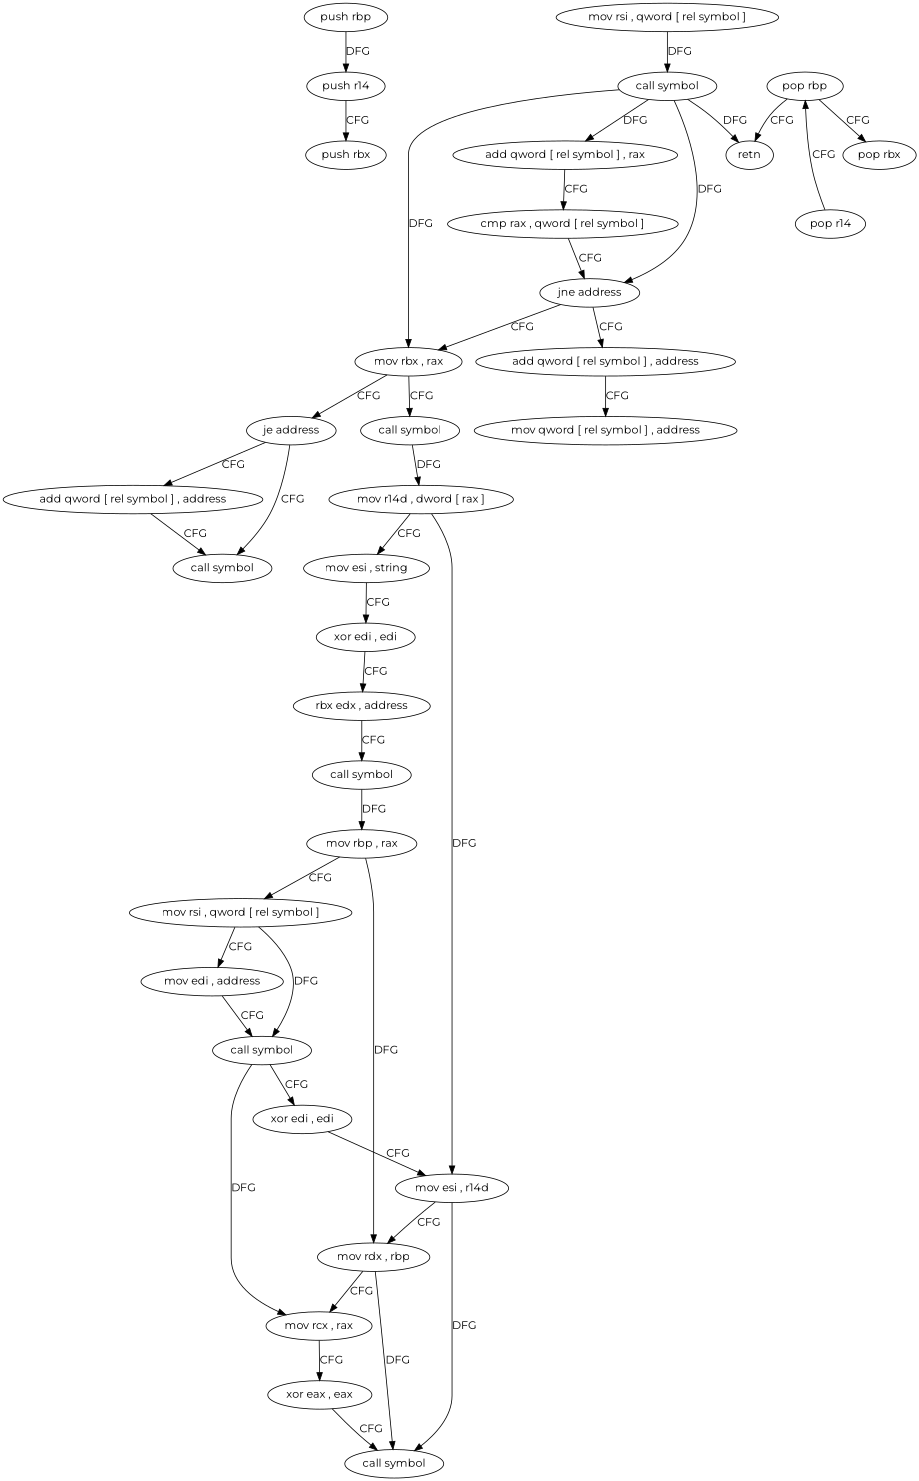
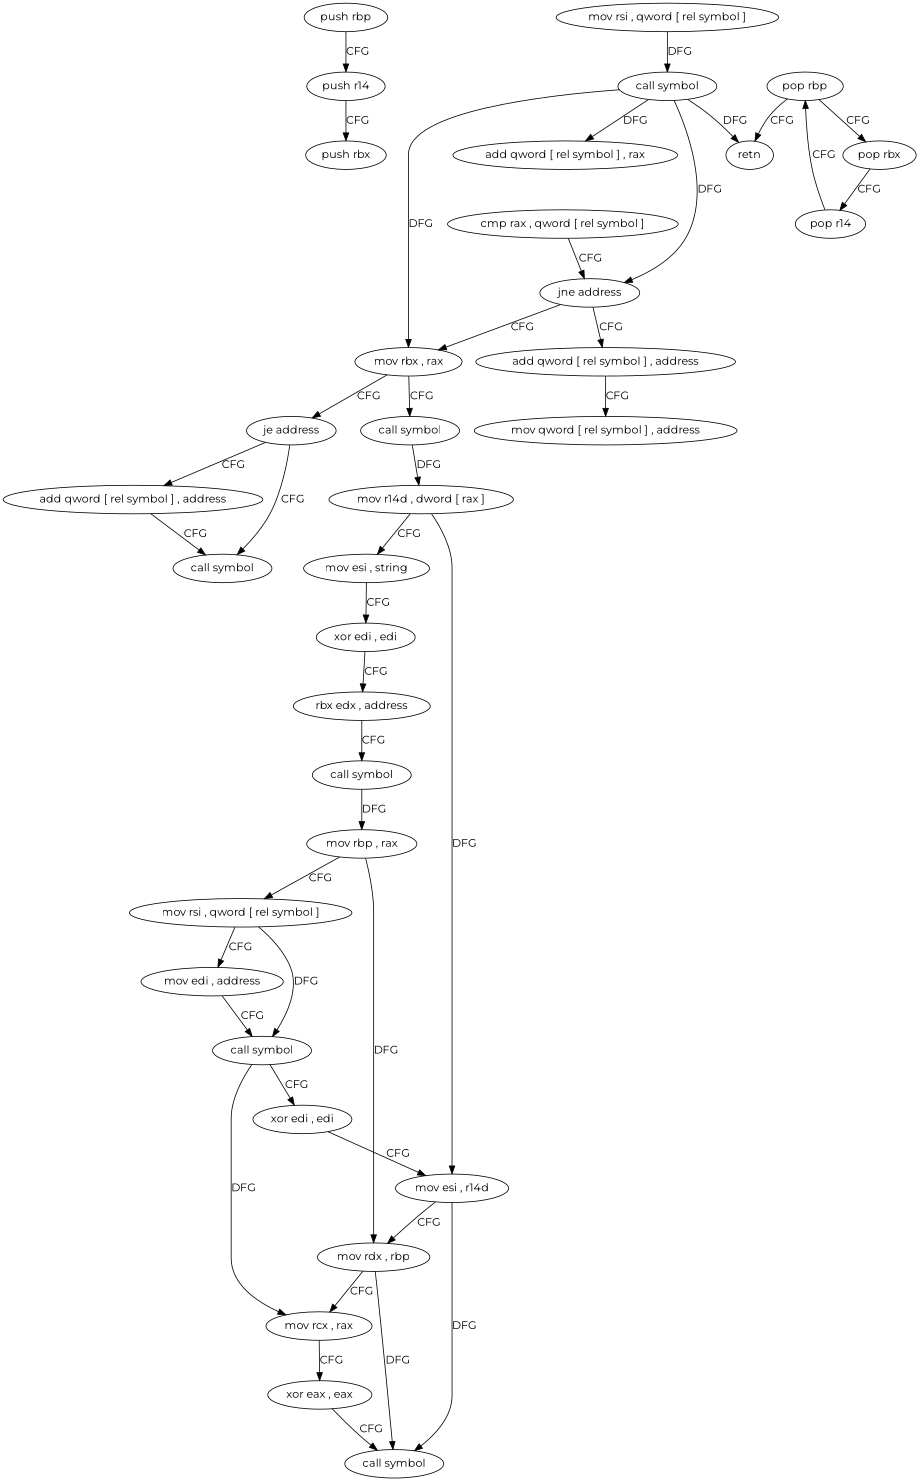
(358, 52) -> (358, 52)
(564, 186) -> none
none -> (857, 186)
